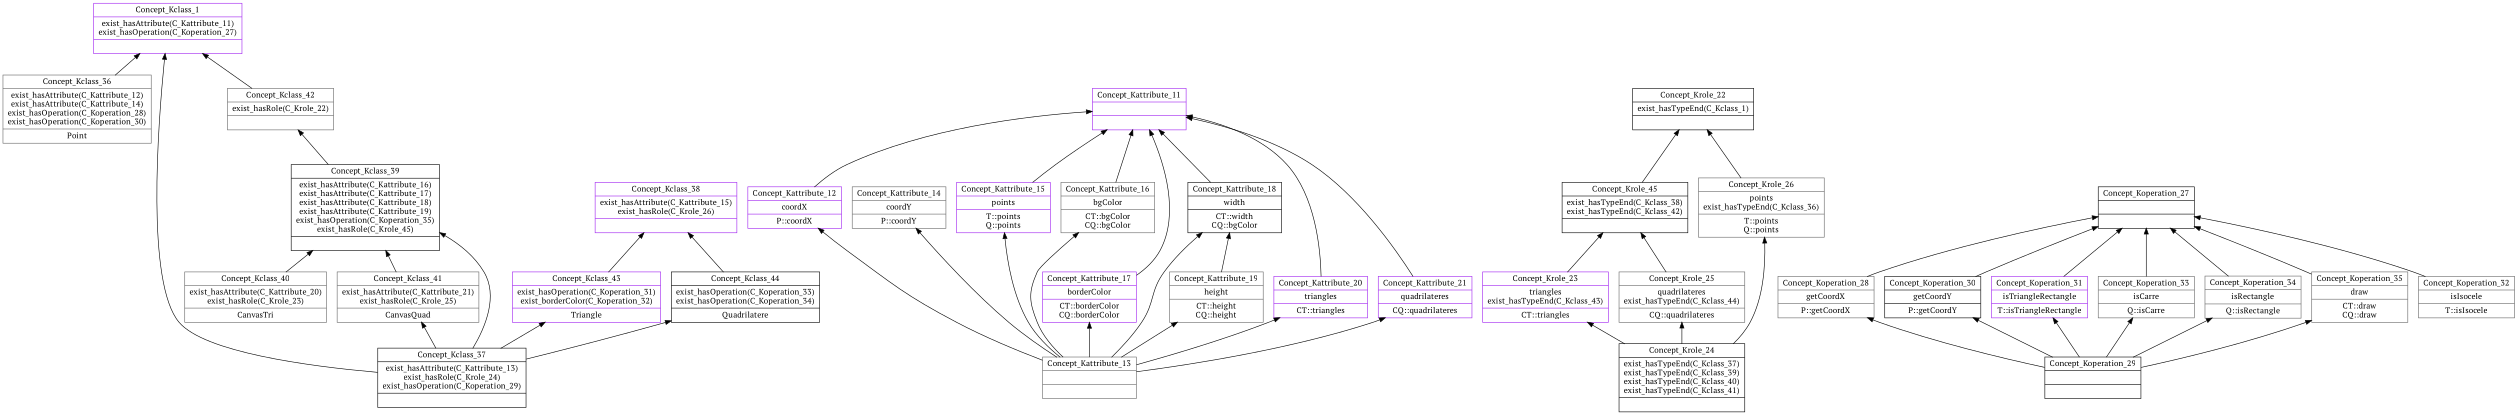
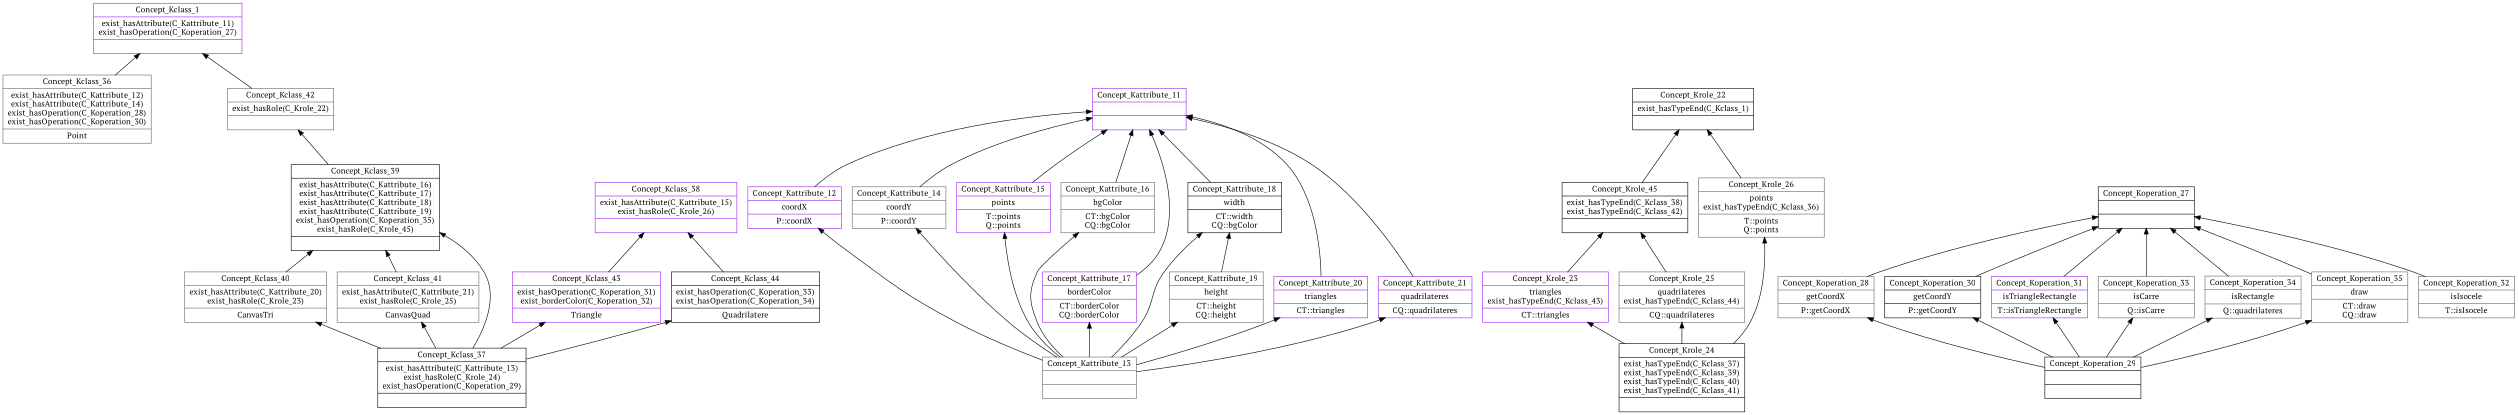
none -> (999, 144)
(167, 296) -> (351, 336)
(2253, 311) -> (2253, 311)
